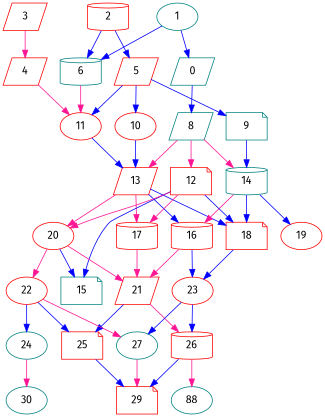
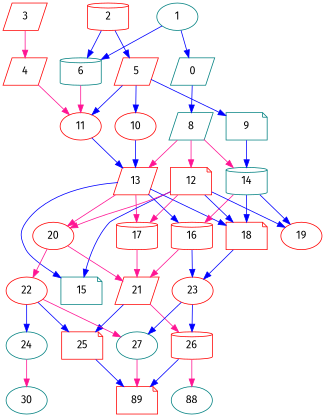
none -> (242, 206)
(65, 260) -> (39, 209)
(137, 400) -> (137, 400)
